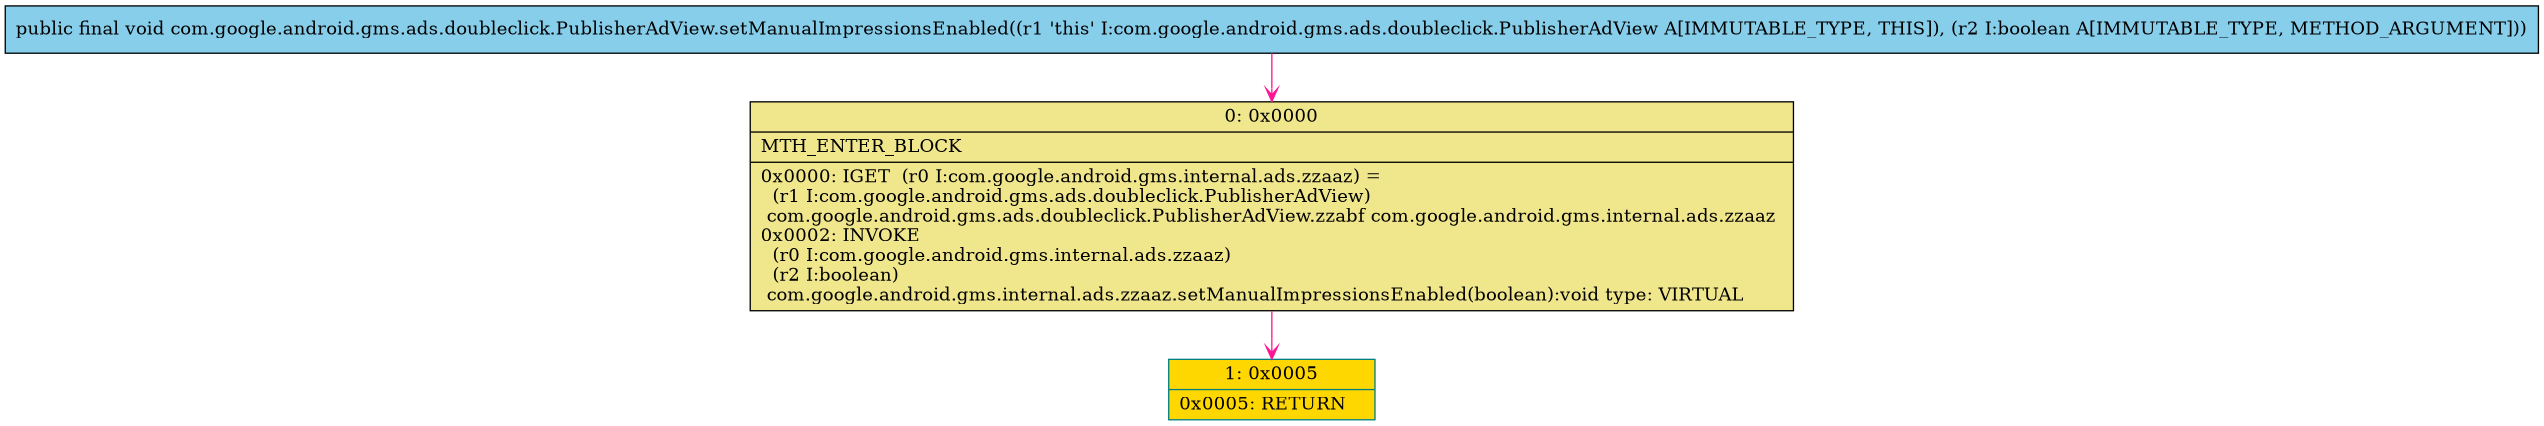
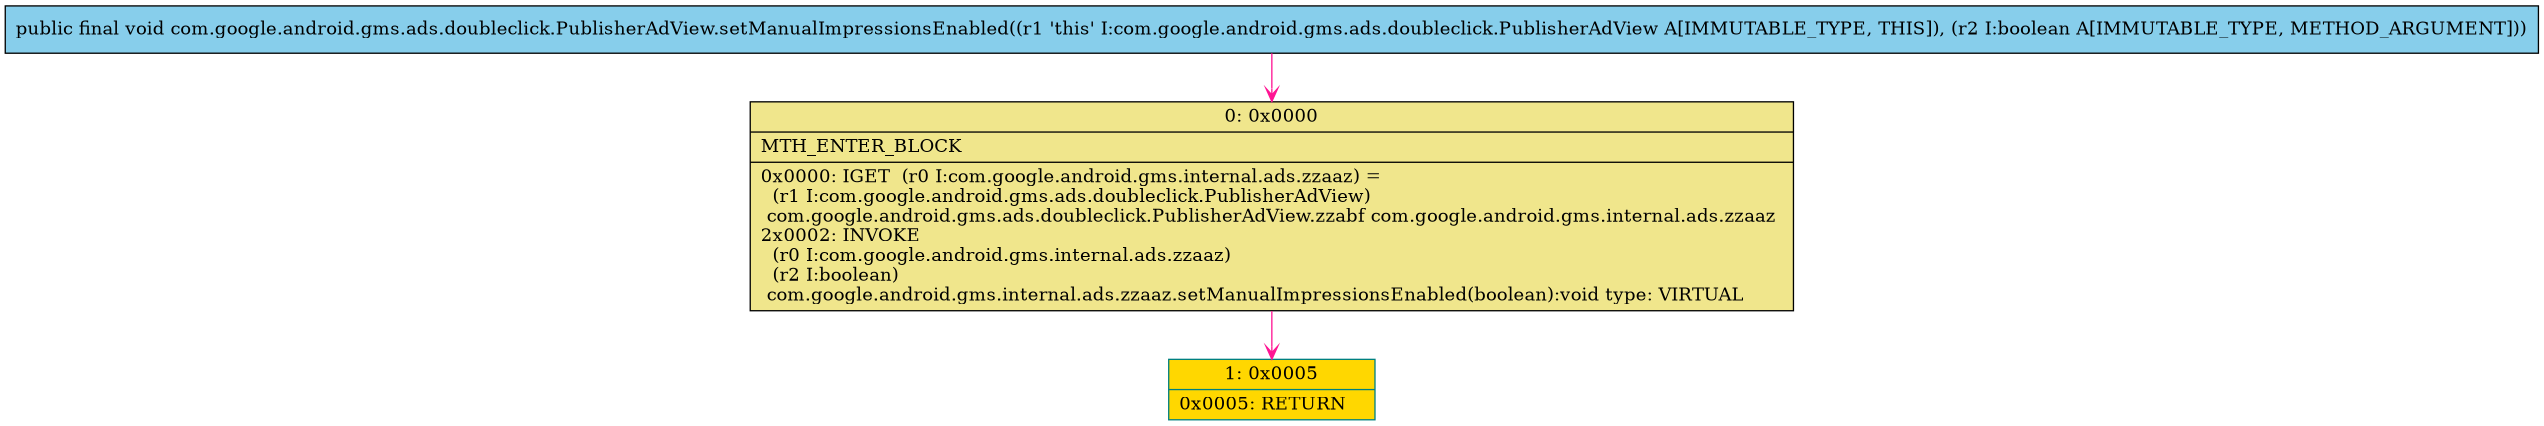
(847, 236) -> (847, 236)
